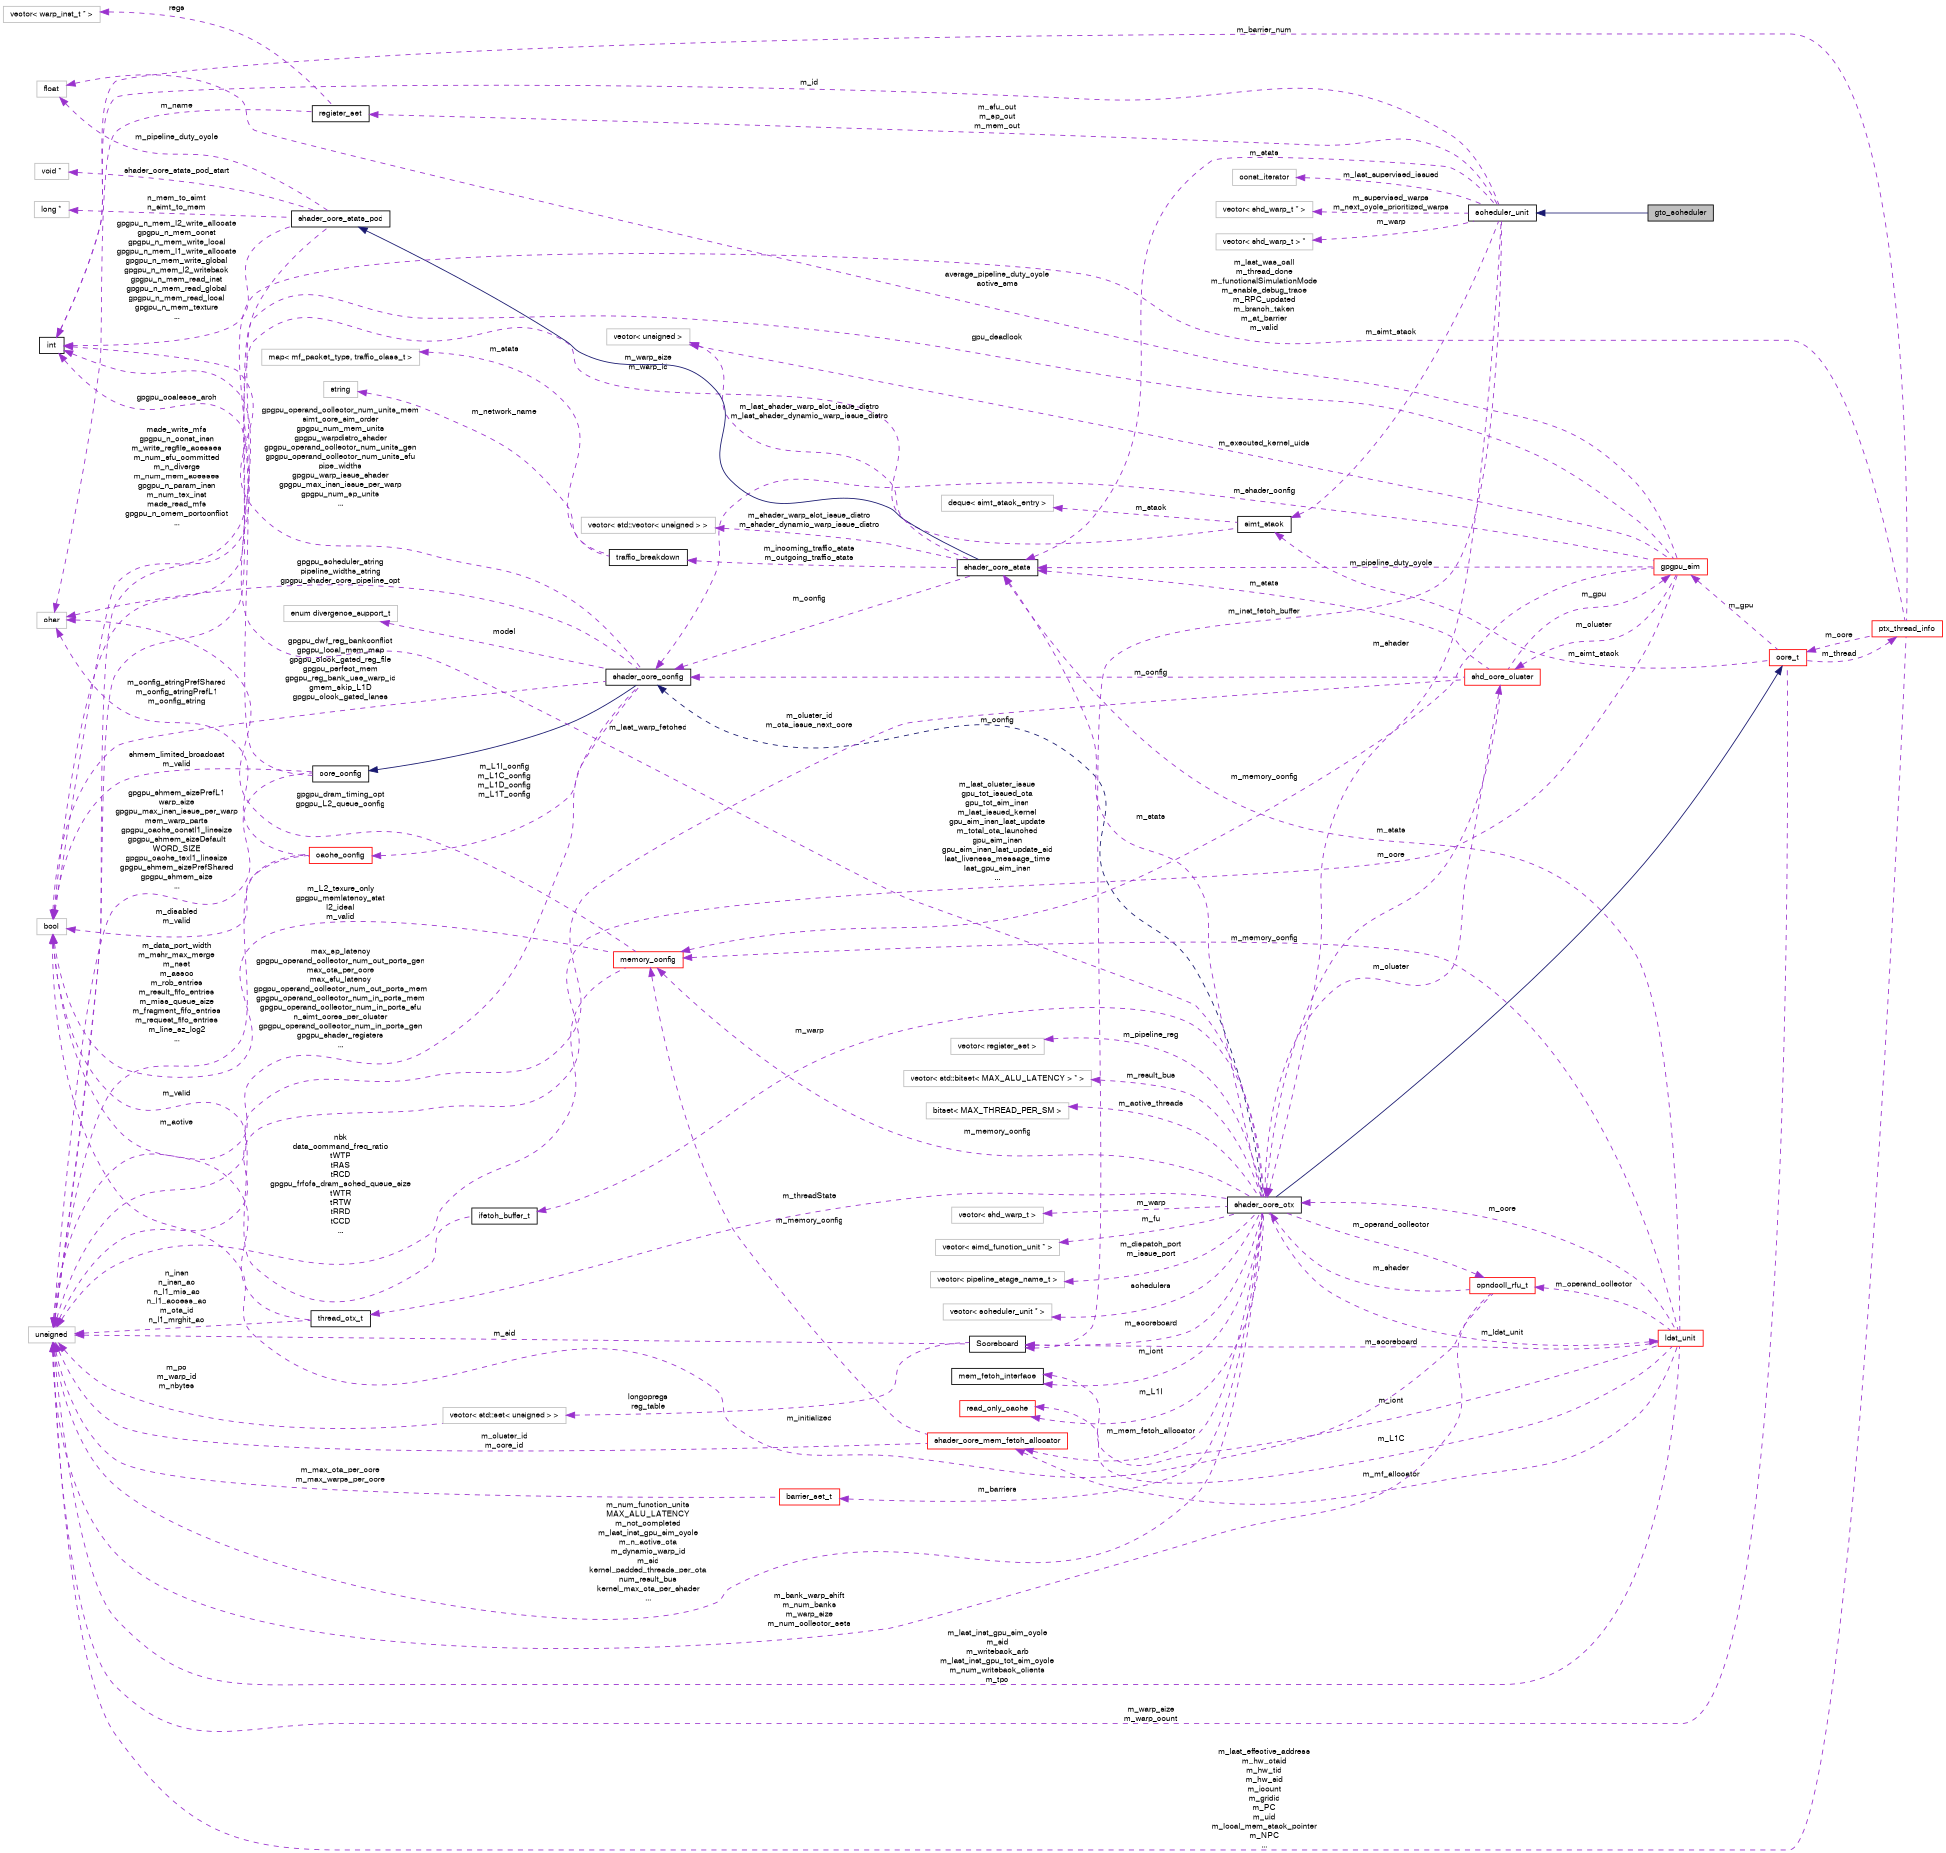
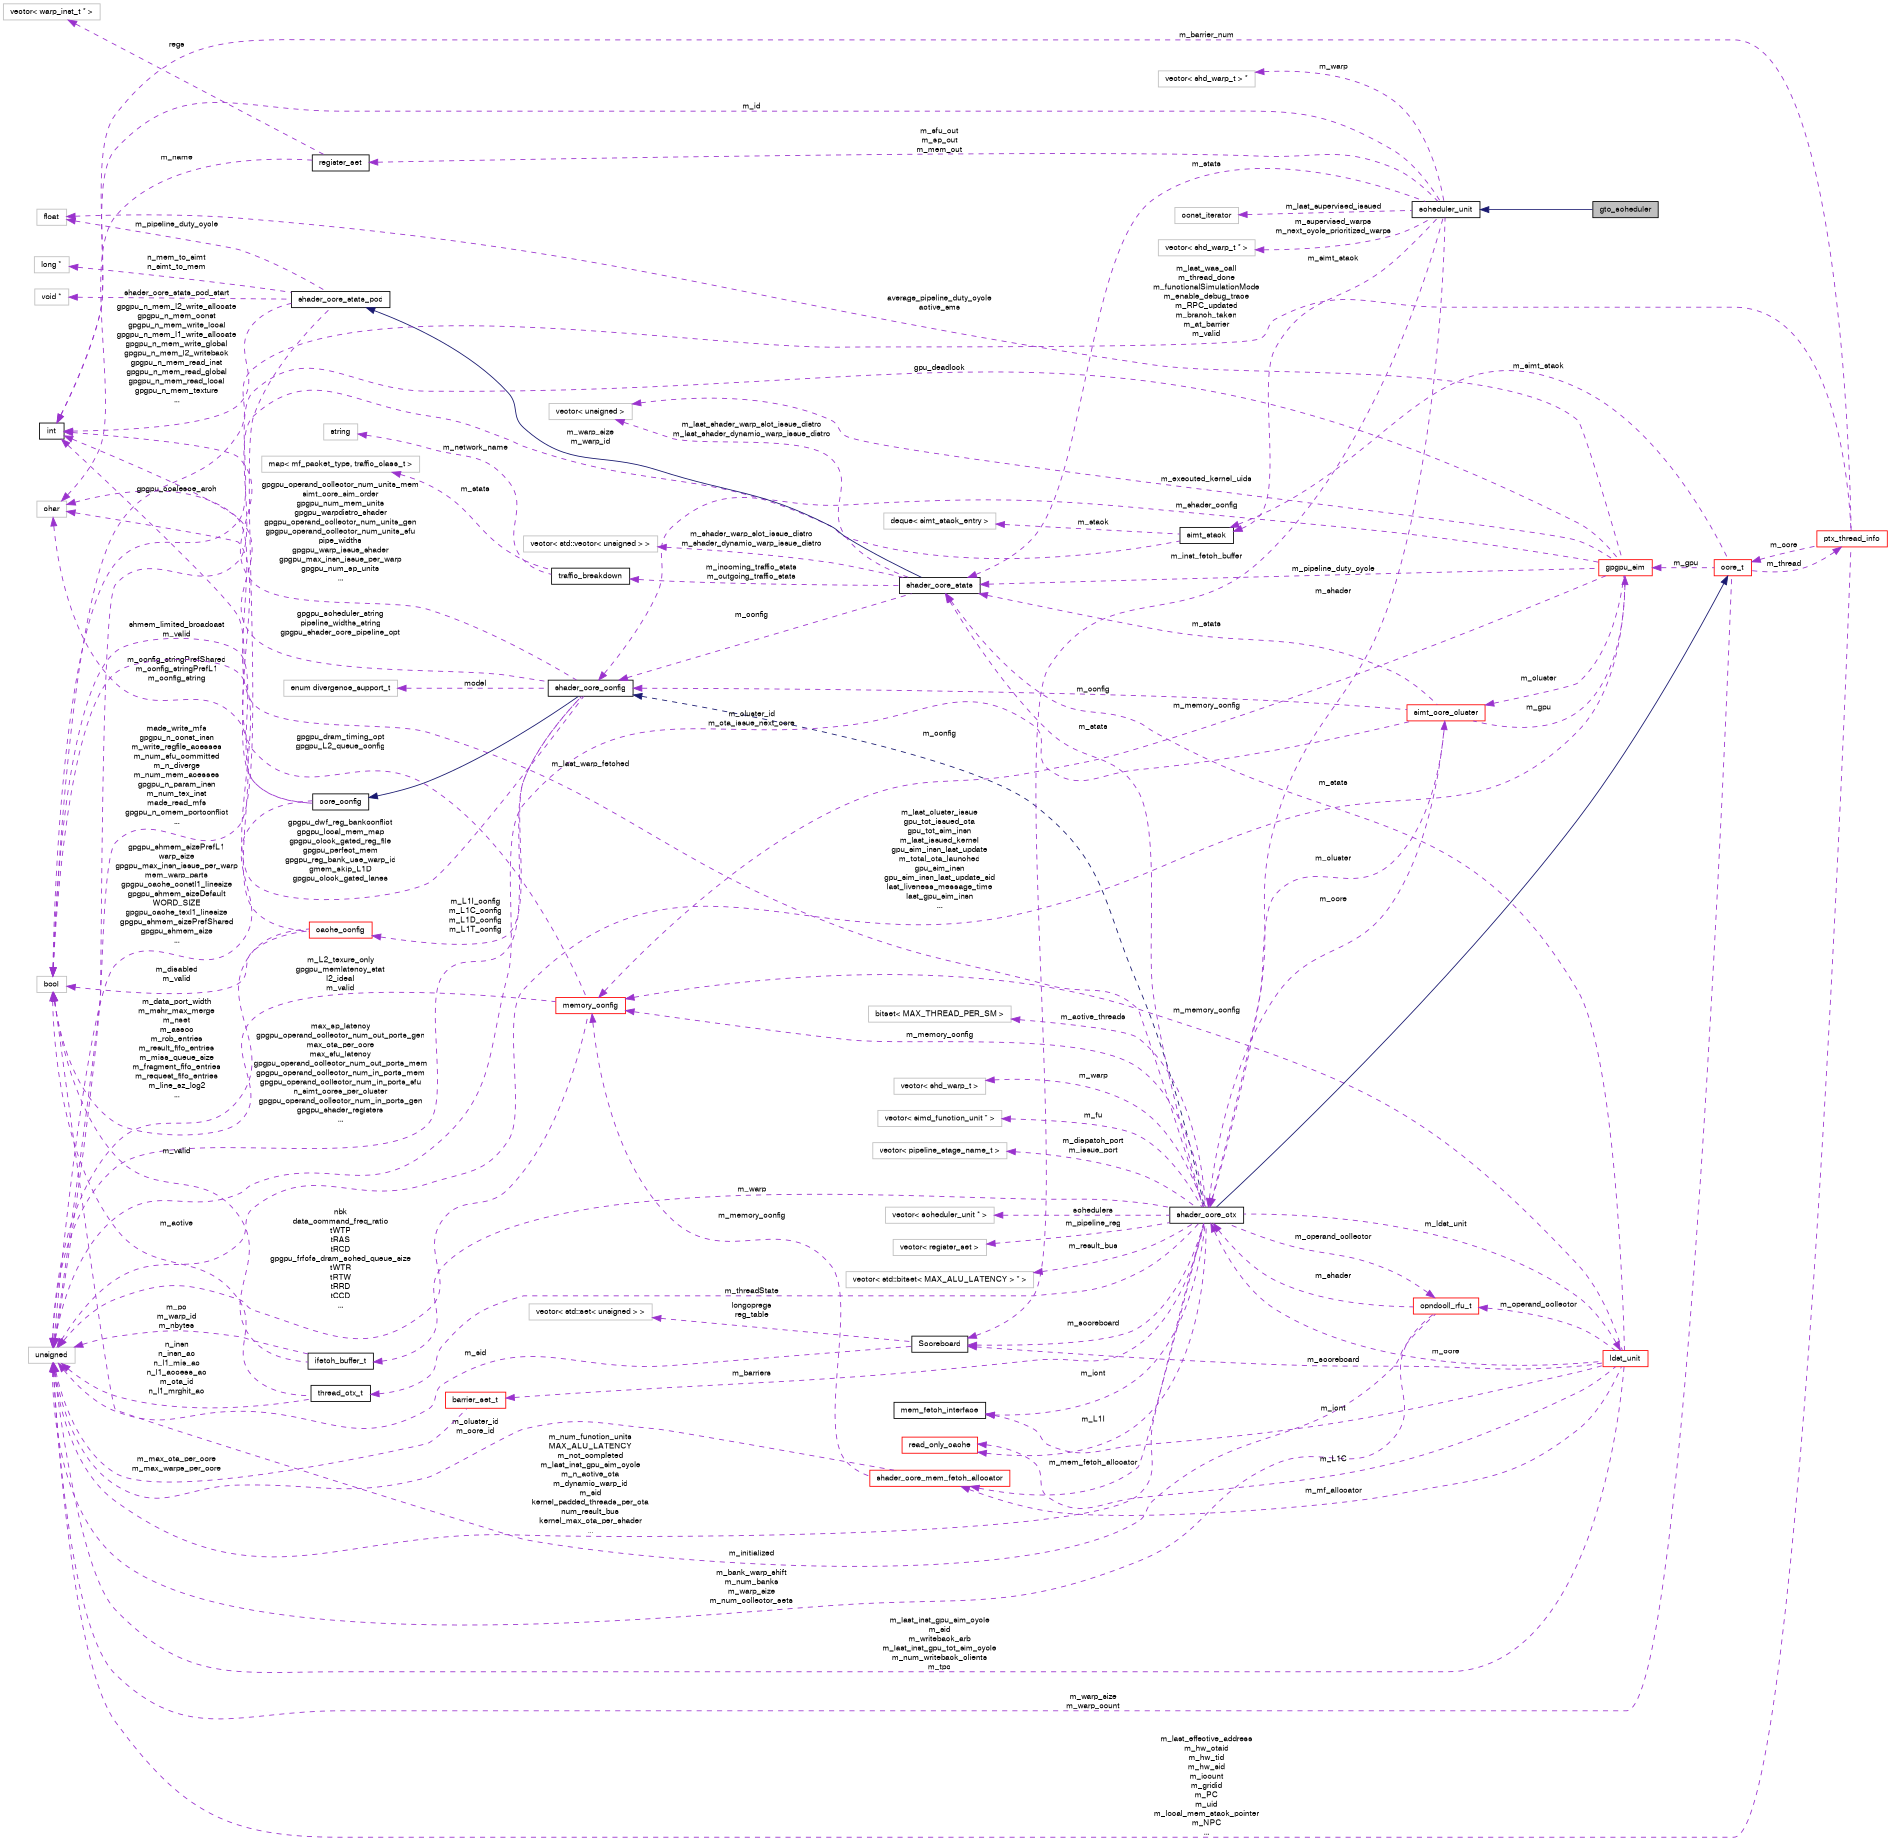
(1502, 677) -> (1446, 713)
(244, 1423) -> (196, 1332)
